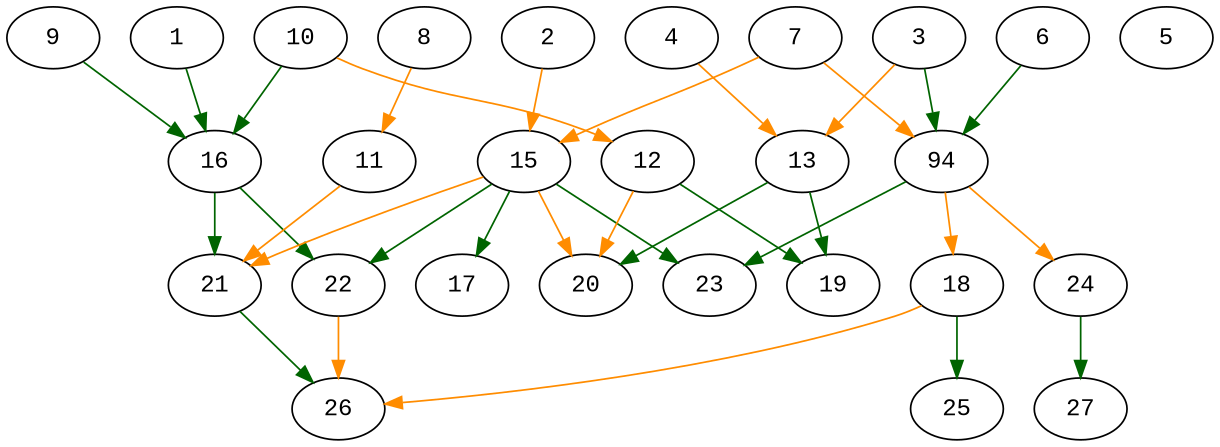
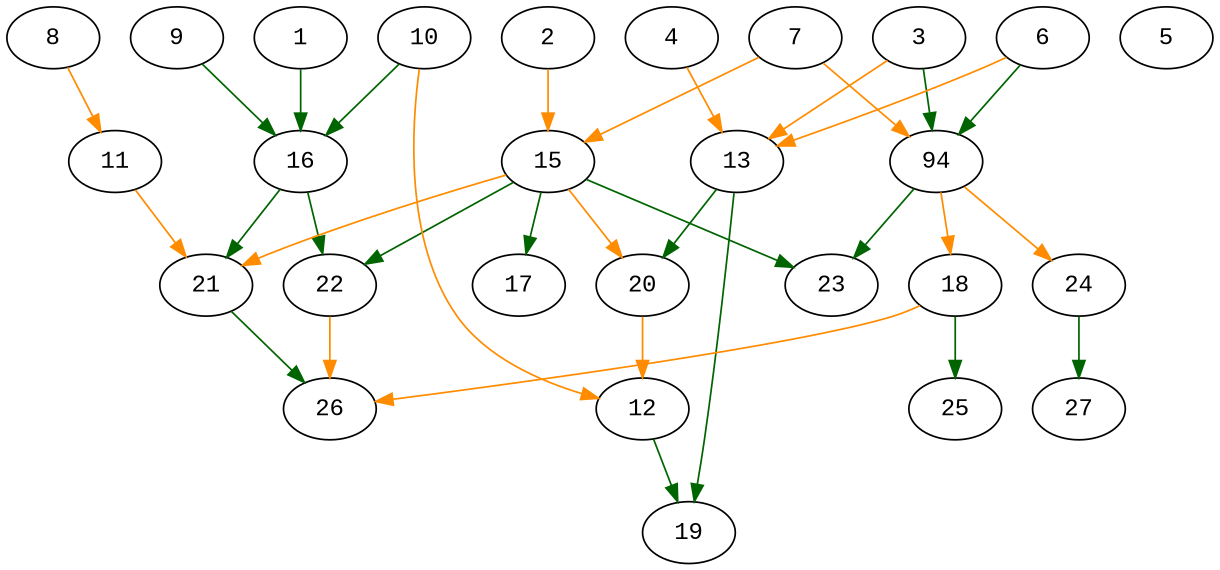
none -> (901, 101)
(622, 213) -> (643, 339)
